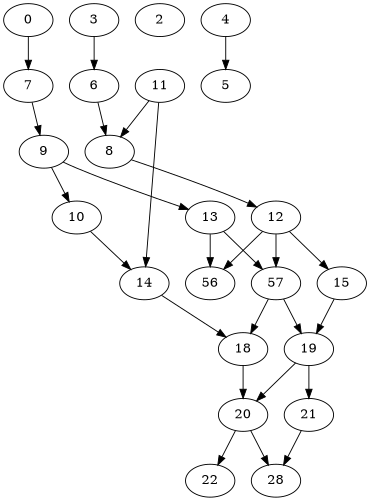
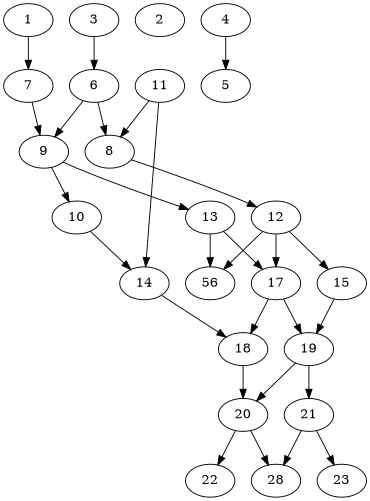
(28, 20) -> (28, 20)
none -> (72, 115)
(276, 283) -> (276, 283)
none -> (342, 481)
